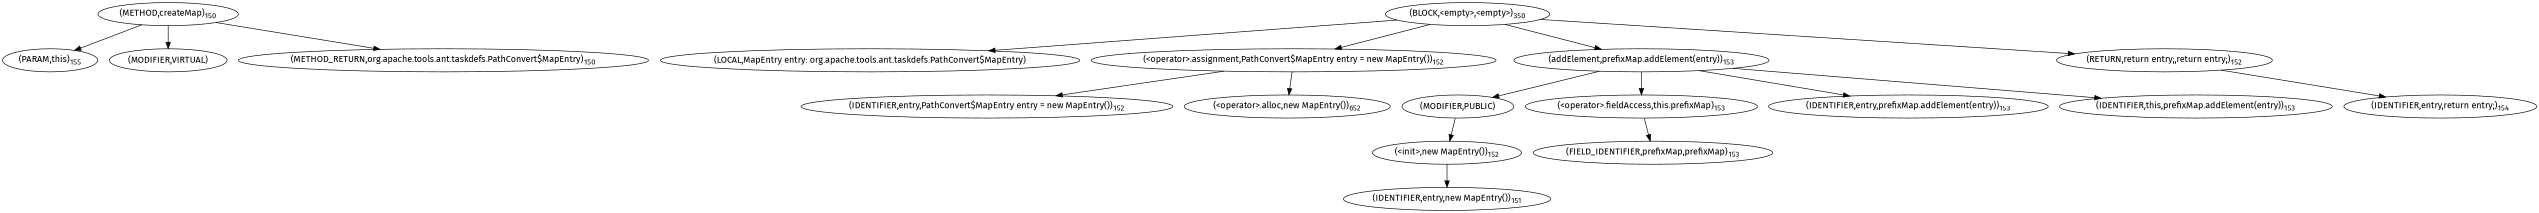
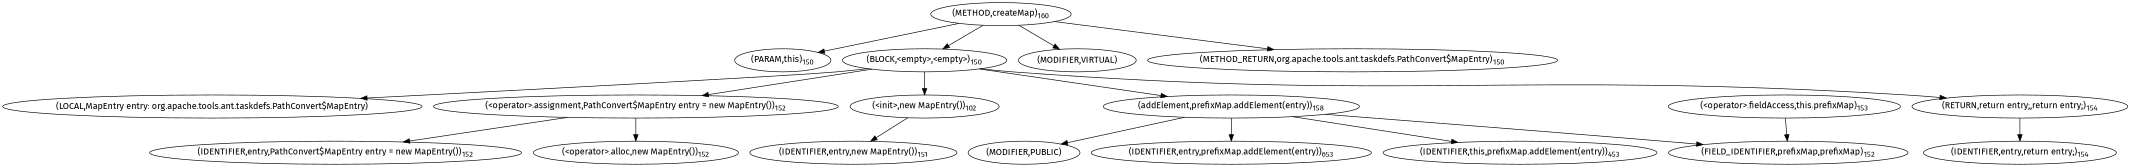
(211, 13) -> (1044, 13)
(1520, 13) -> (977, 59)
none -> (966, 35)
(76, 59) -> (808, 59)
(1729, 59) -> (1319, 106)
(2237, 59) -> (2092, 106)
(1641, 80) -> (1511, 129)
(1355, 106) -> (704, 152)
(2005, 106) -> (1328, 152)
(2290, 106) -> (1614, 152)
(1453, 127) -> (925, 80)
(1494, 152) -> (971, 106)
(1734, 152) -> (1869, 152)
